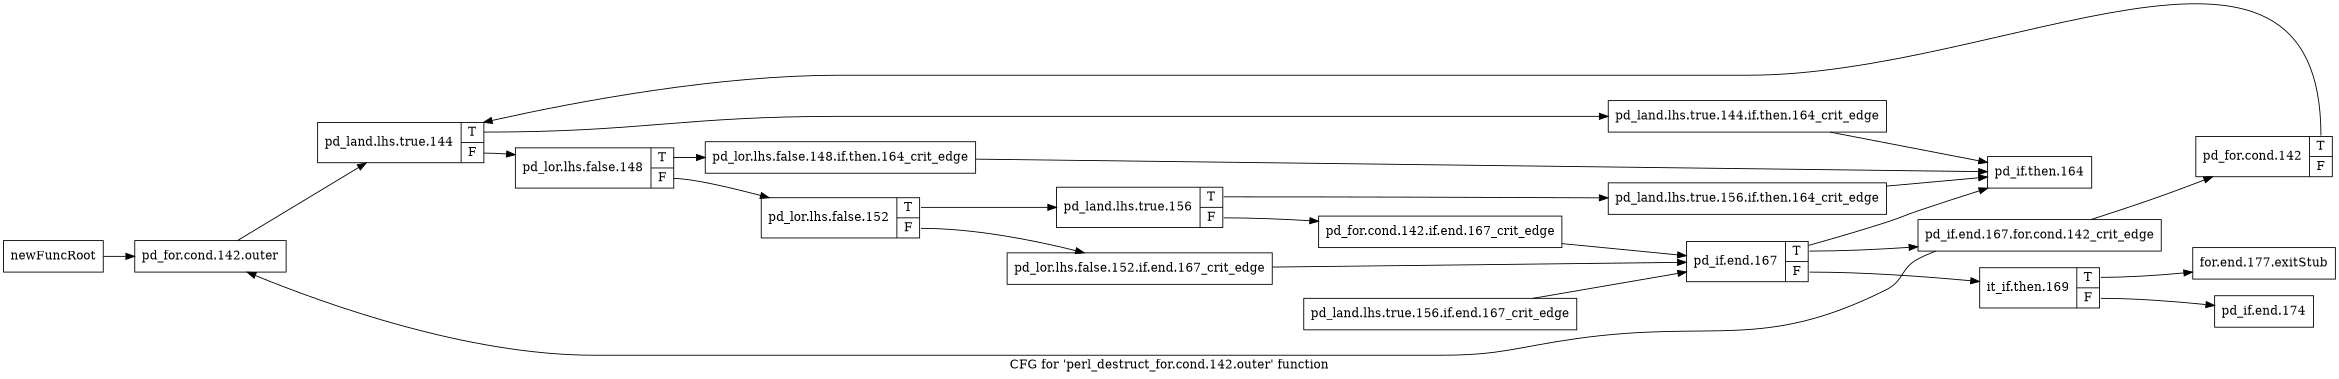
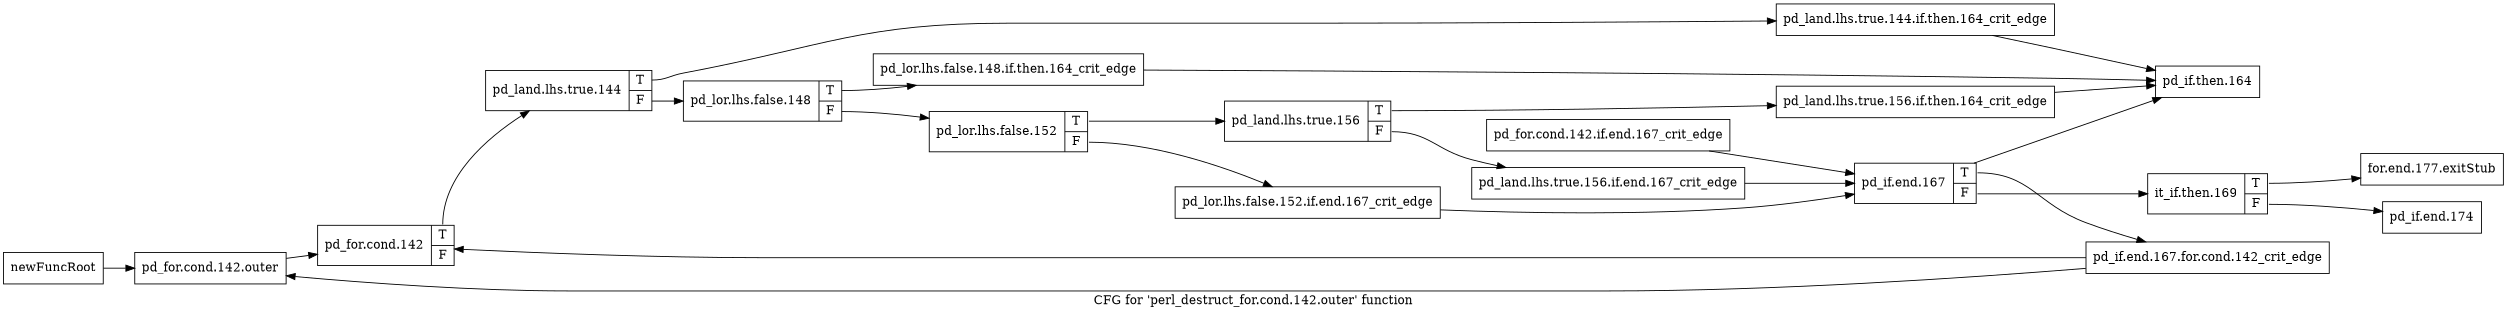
(298, 204) -> (297, 257)
(1267, 219) -> (1444, 149)
